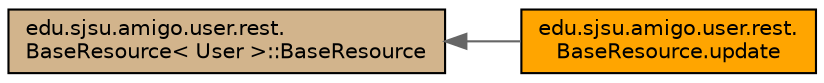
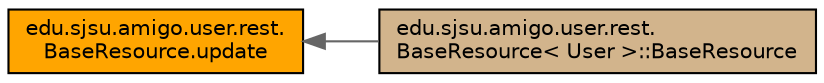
(494, 41) -> (352, 41)
